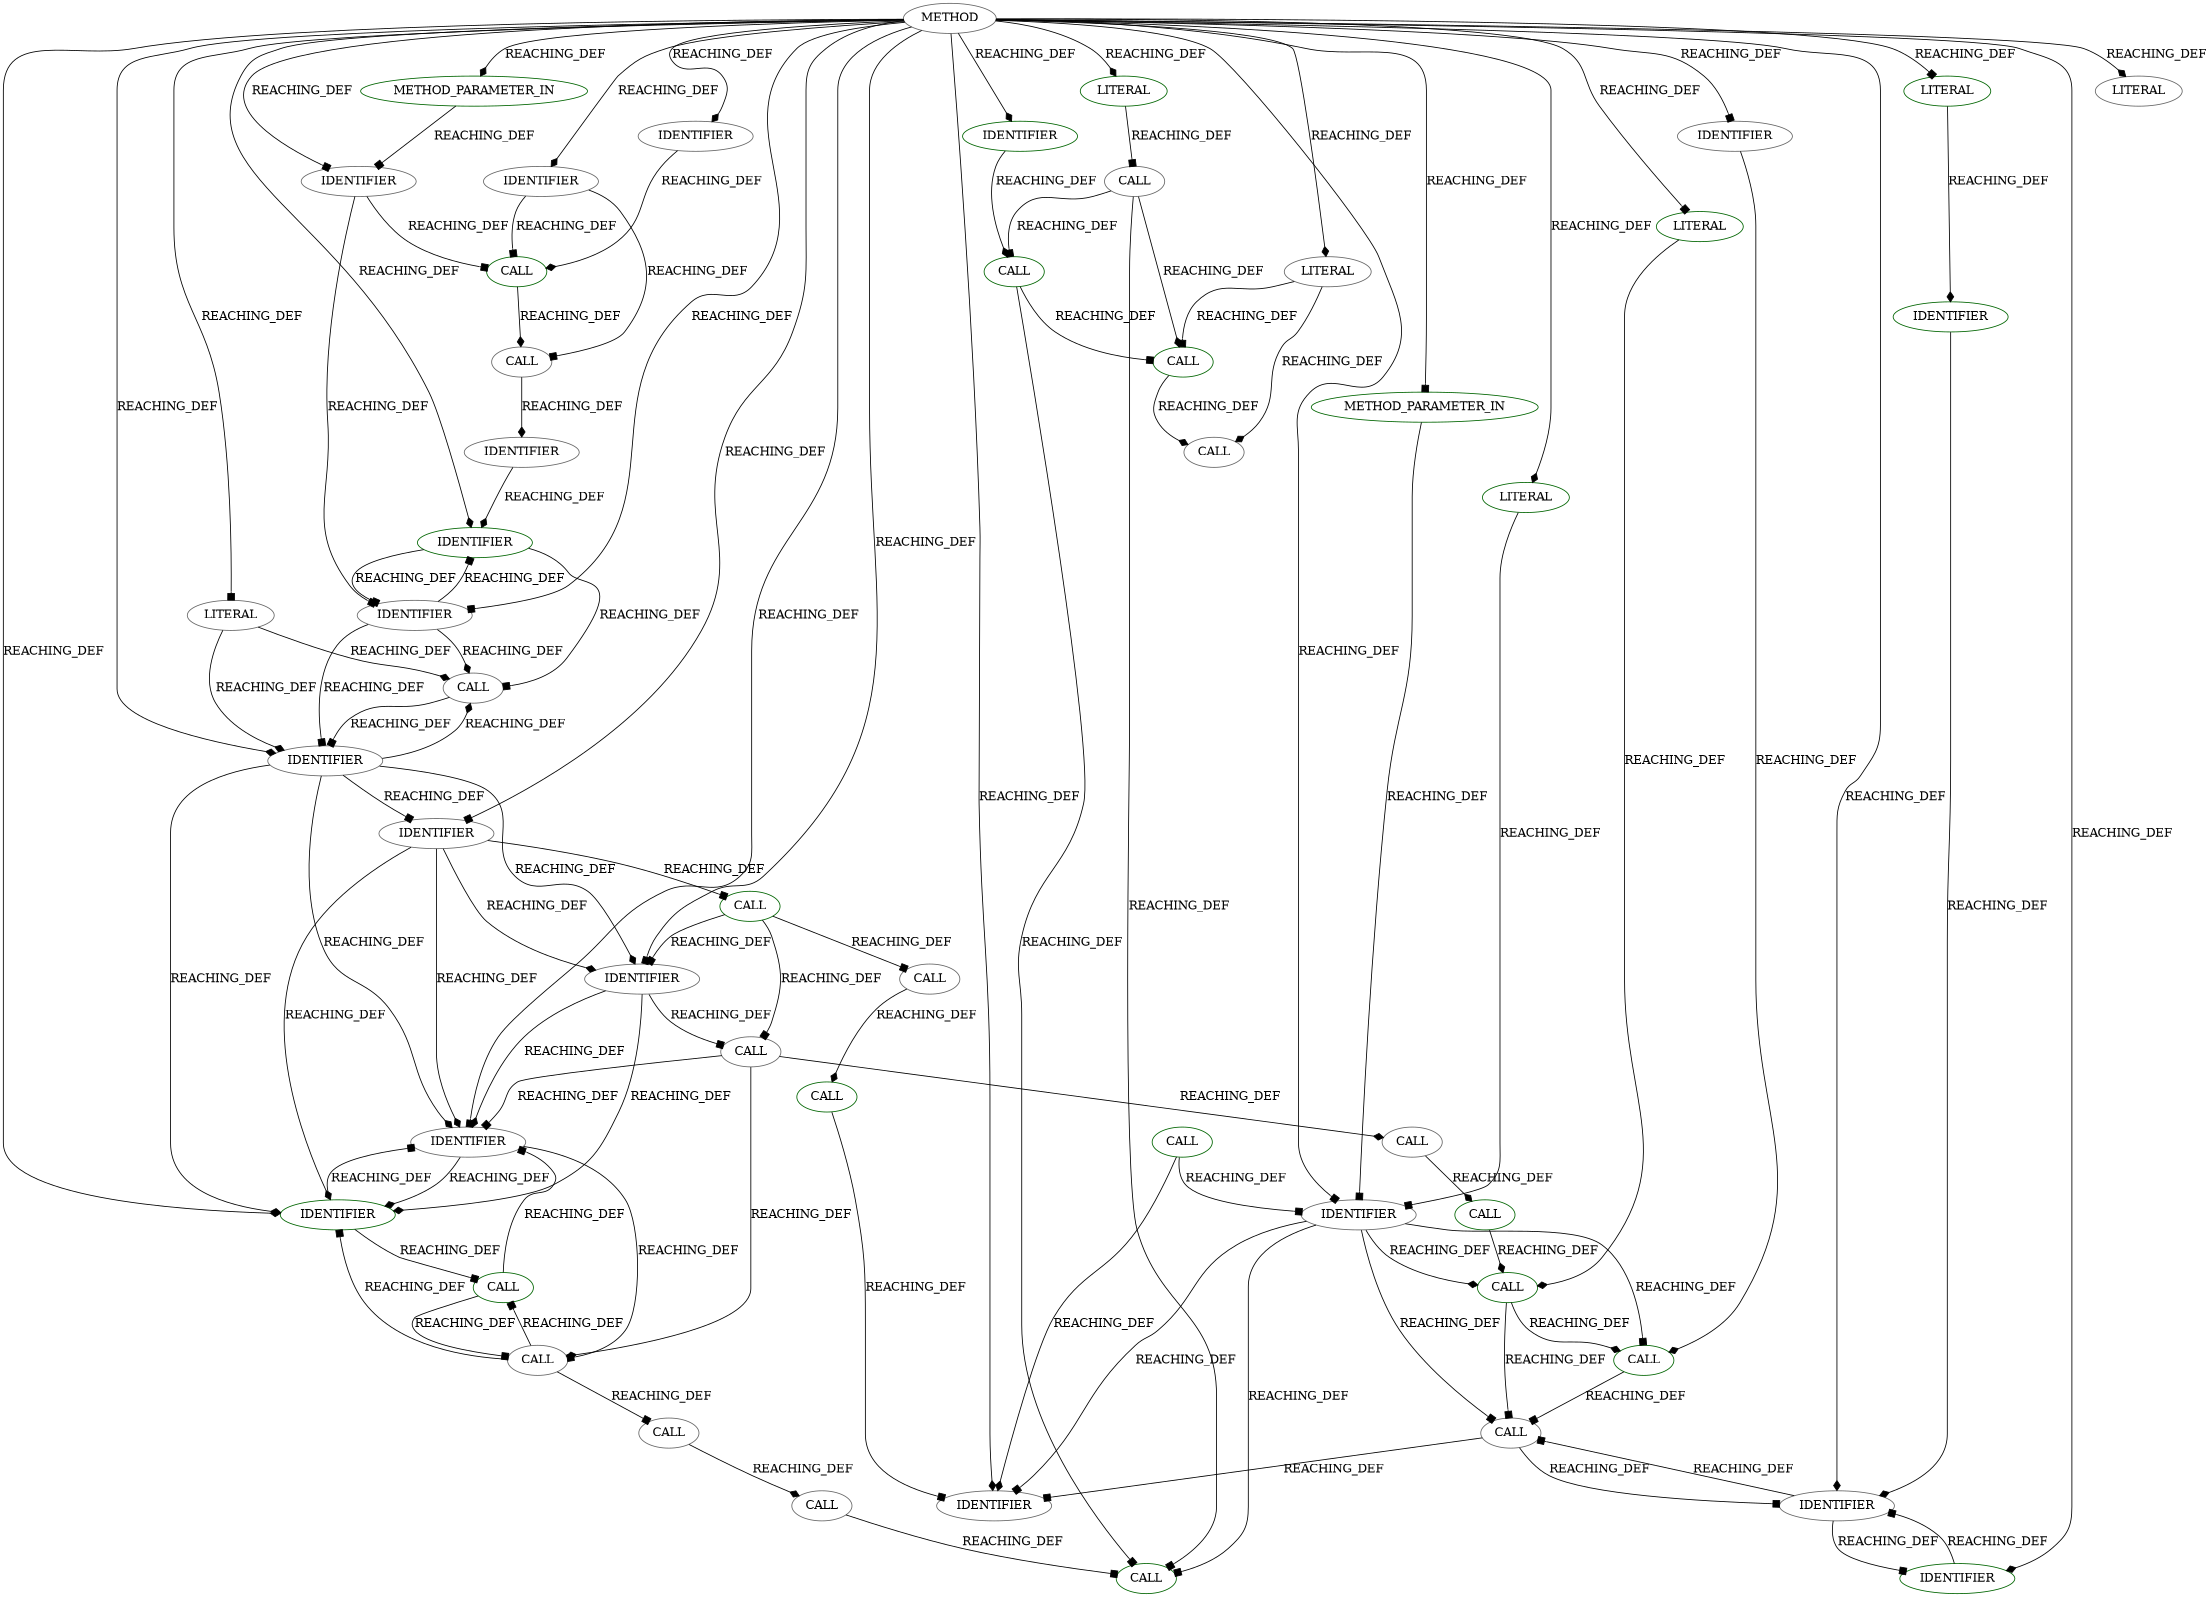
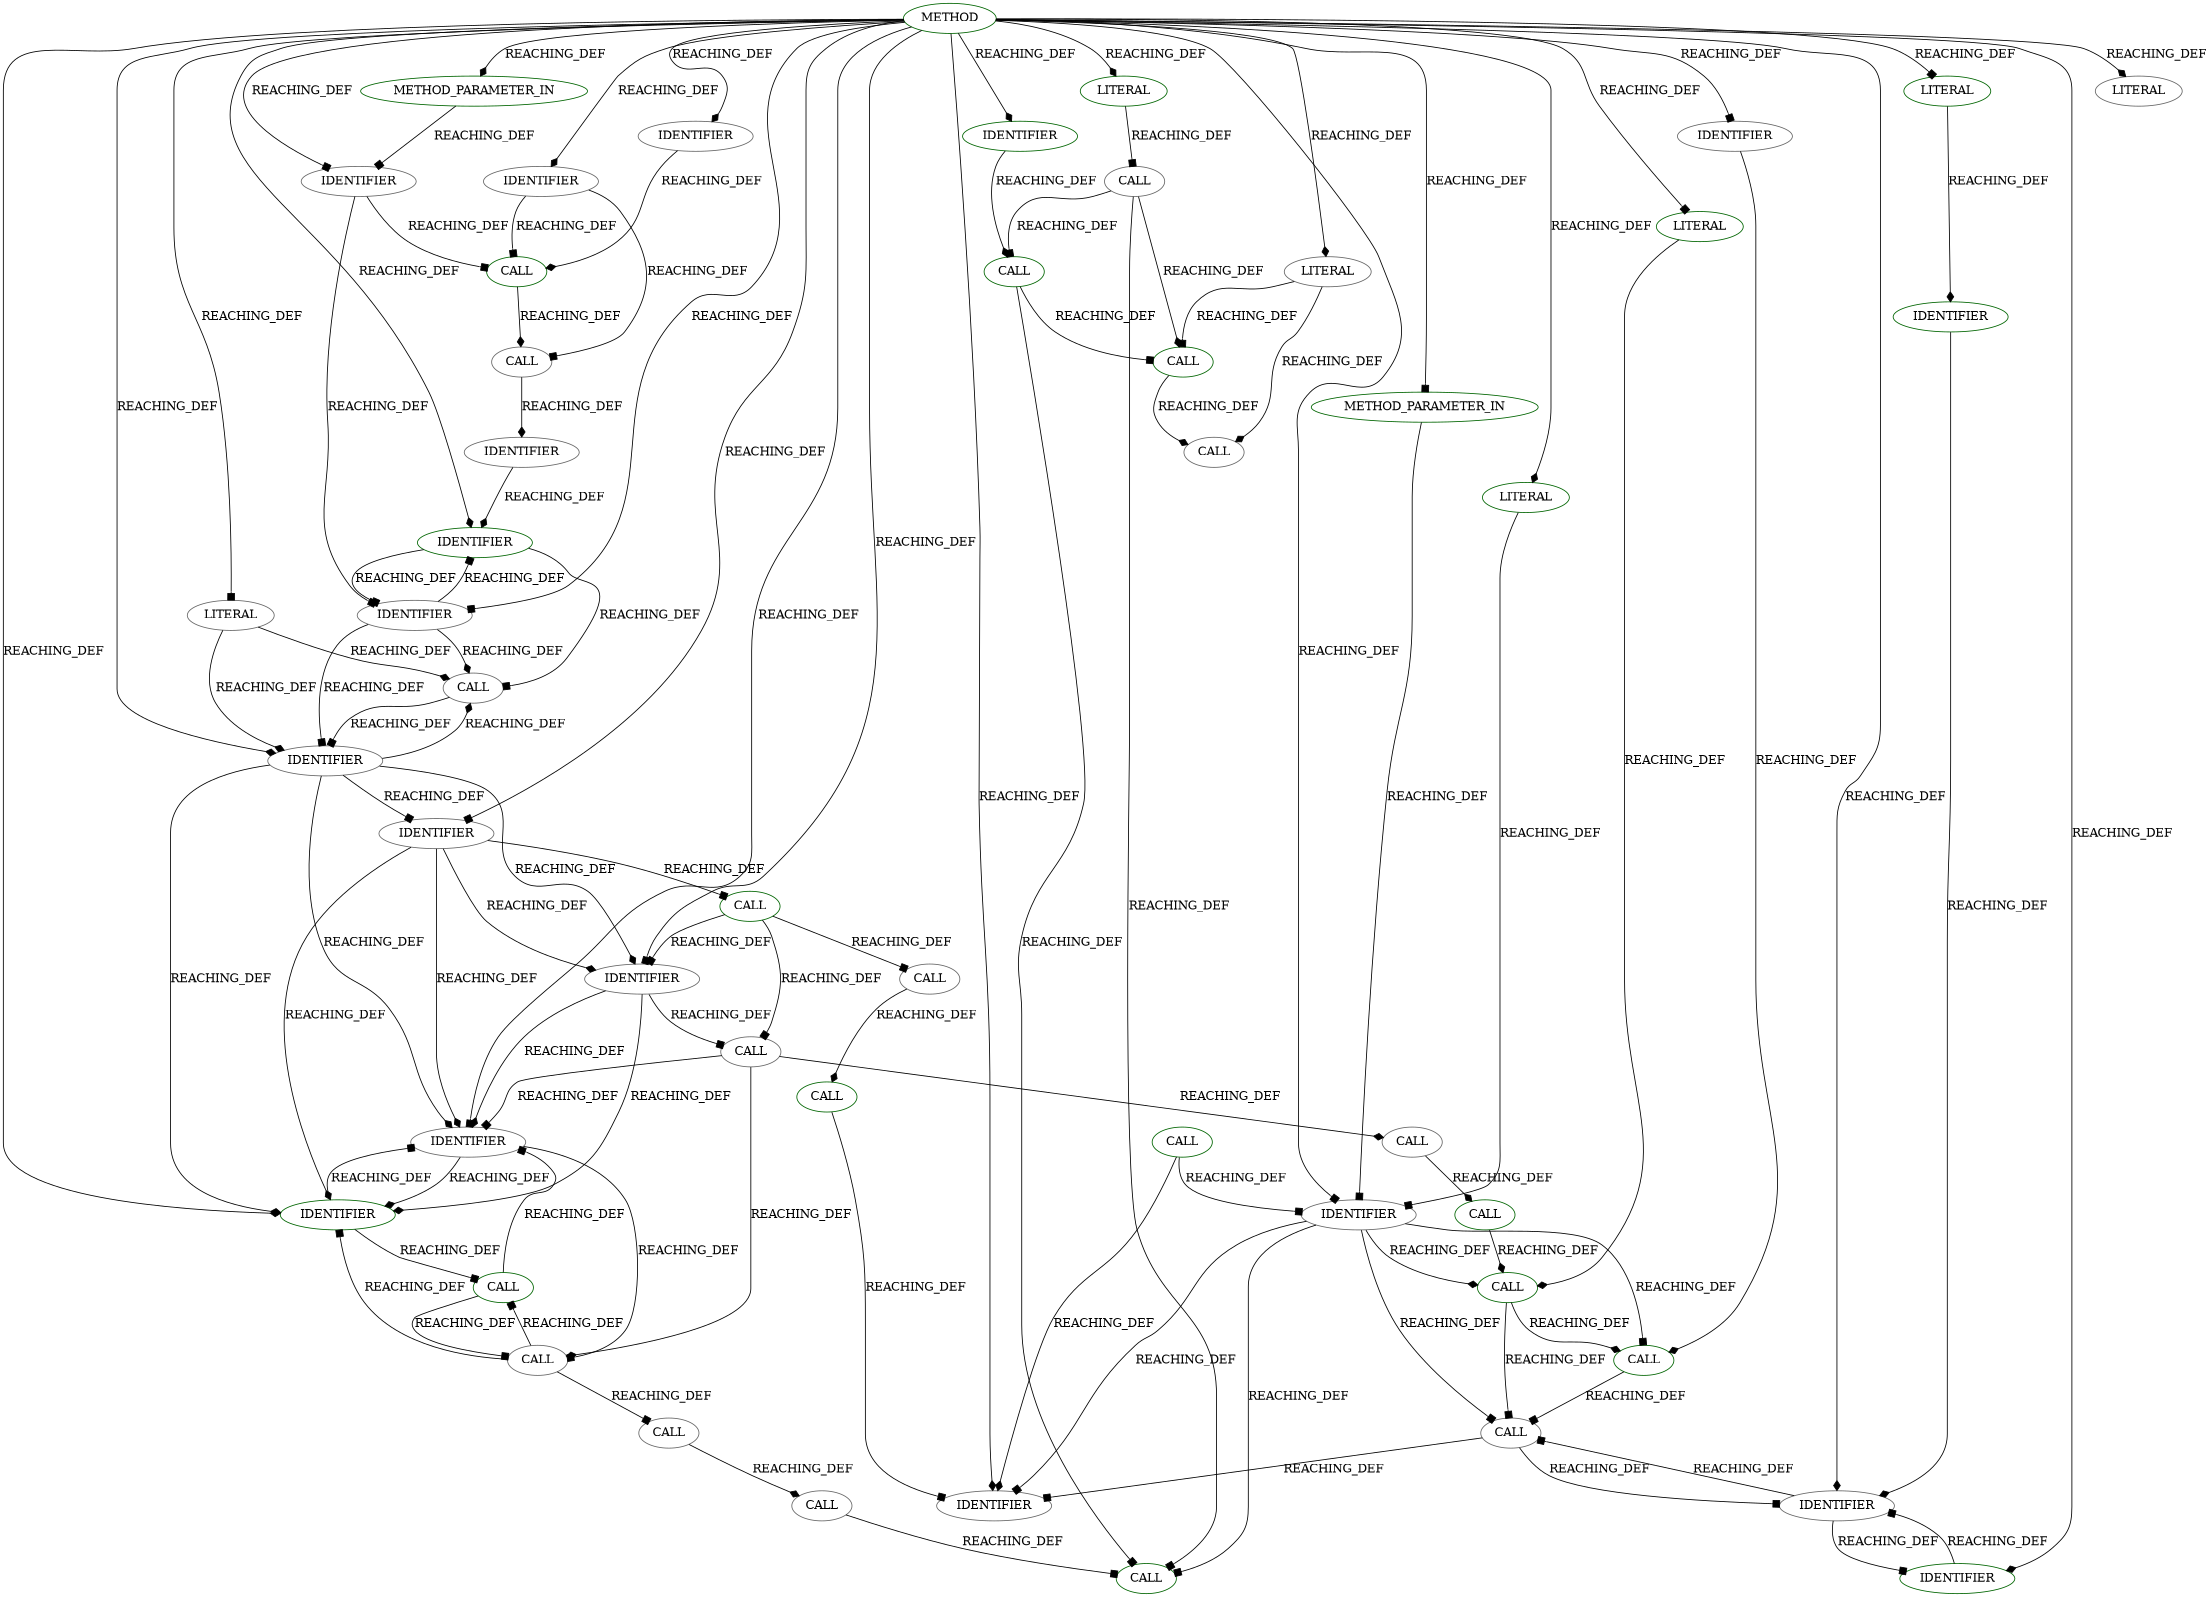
(950, 18) -> (950, 18)
